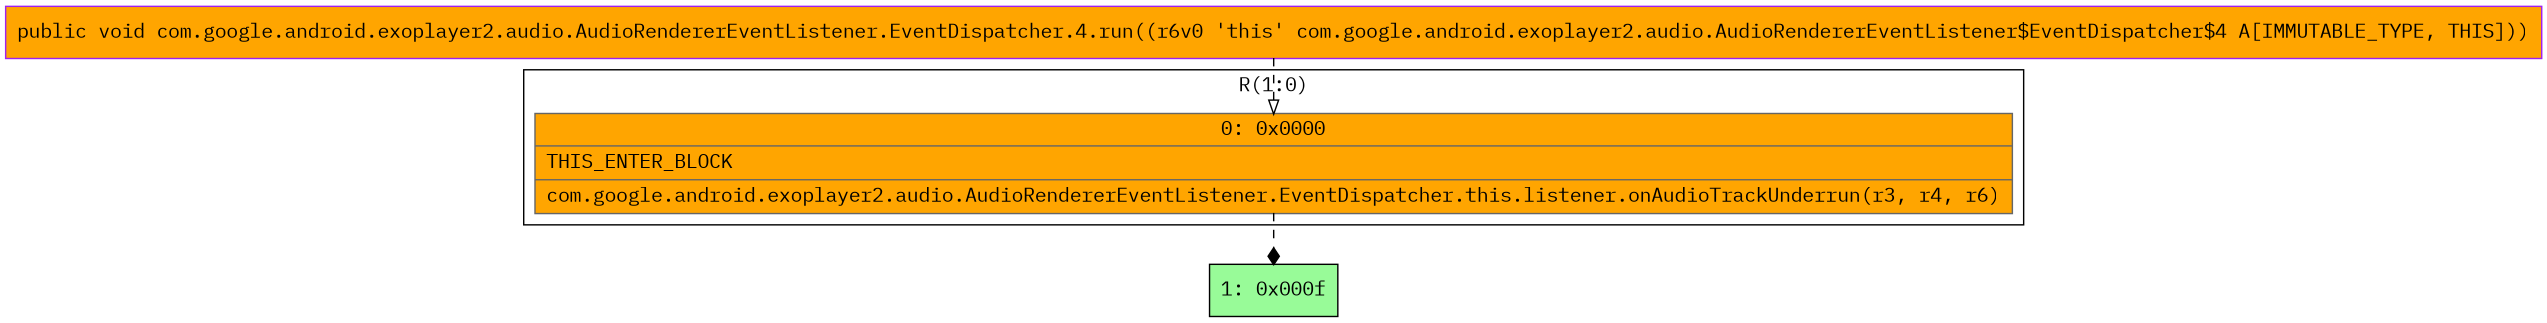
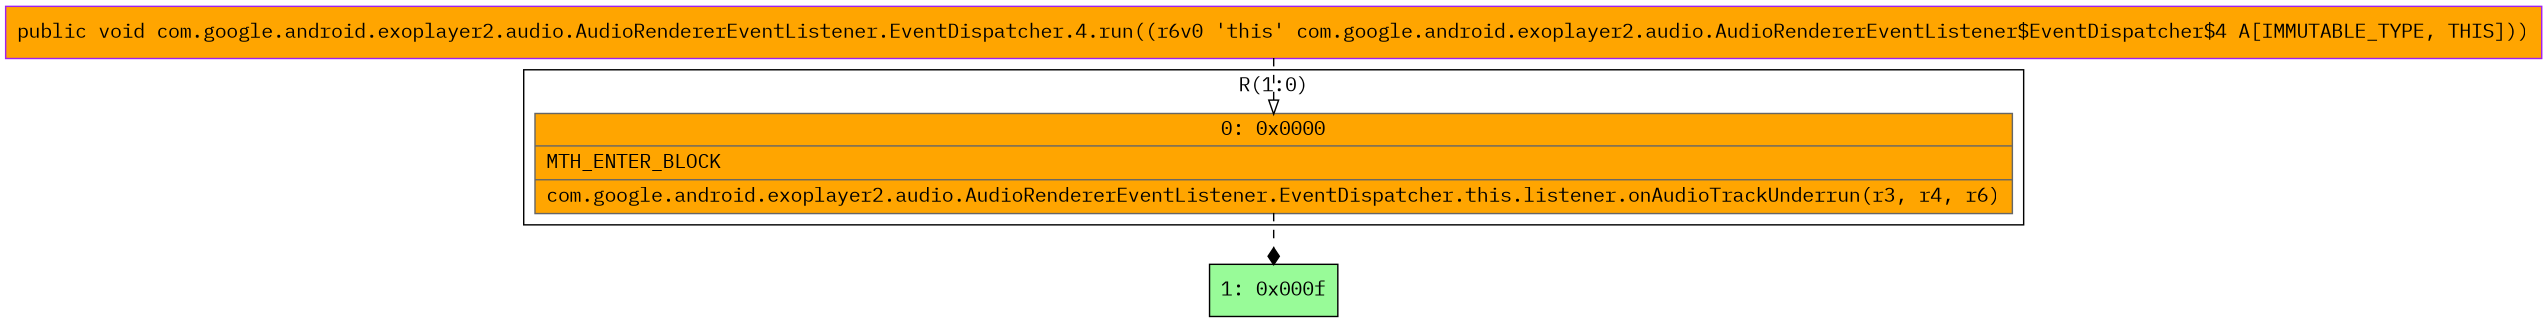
(640, 162) -> (634, 162)
